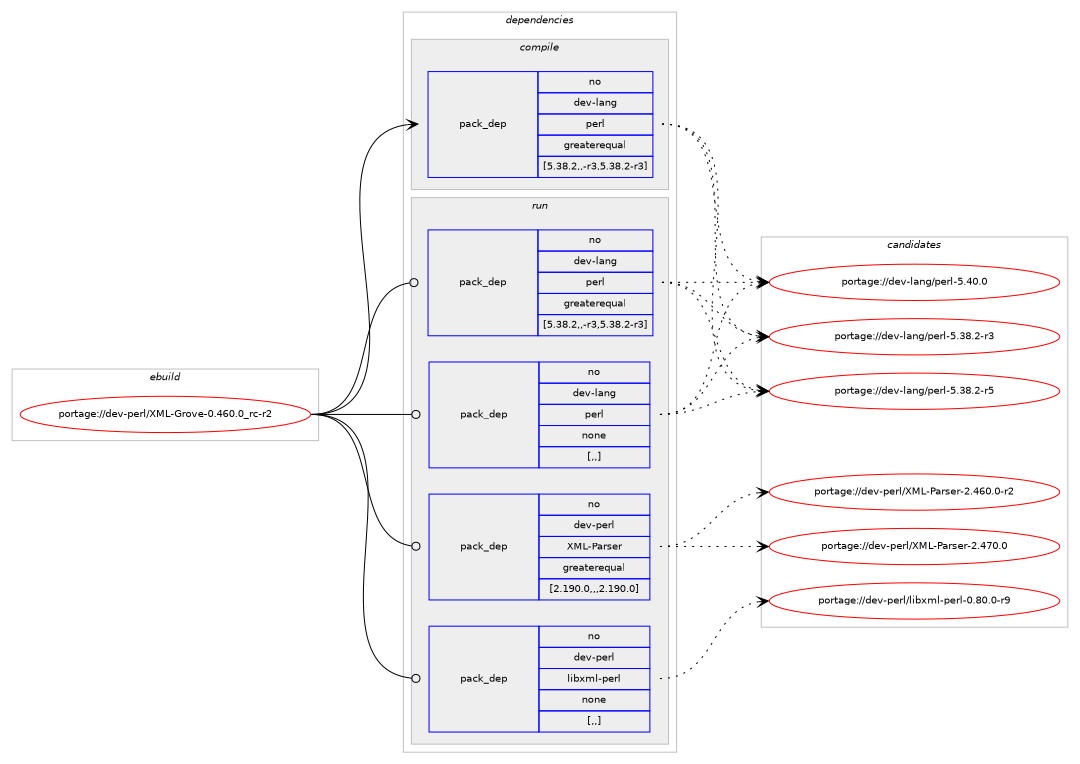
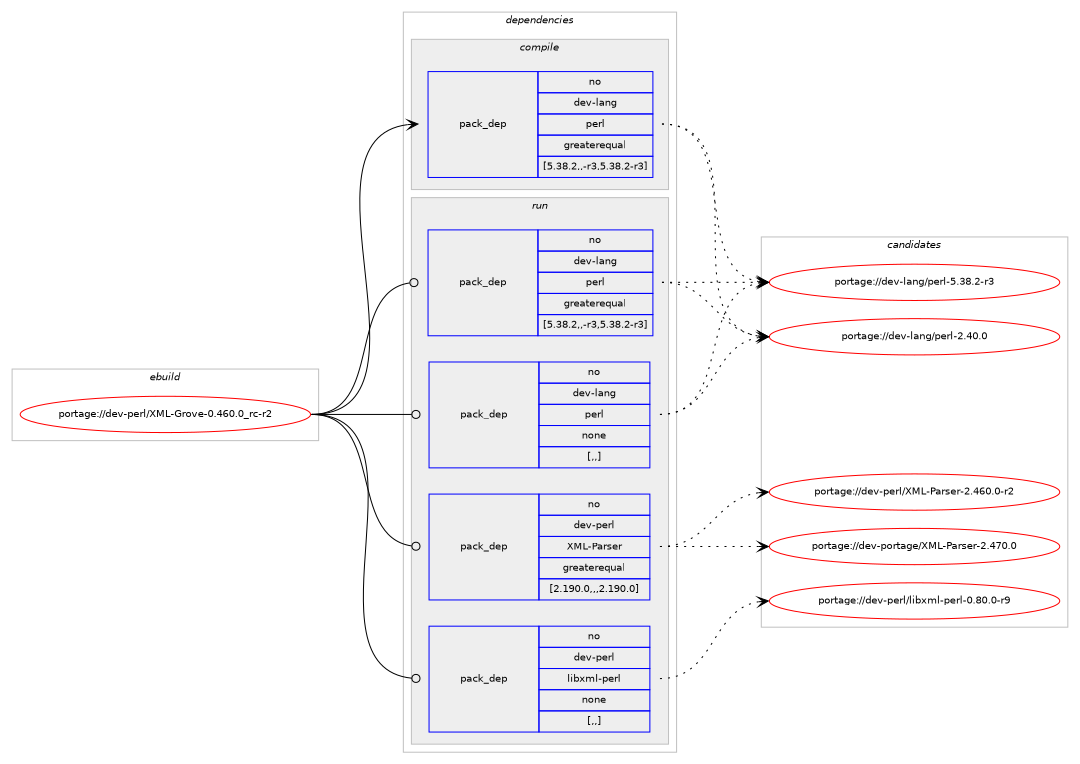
(915, 282) -> (915, 337)
(915, 391) -> none
(915, 547) -> (915, 547)
